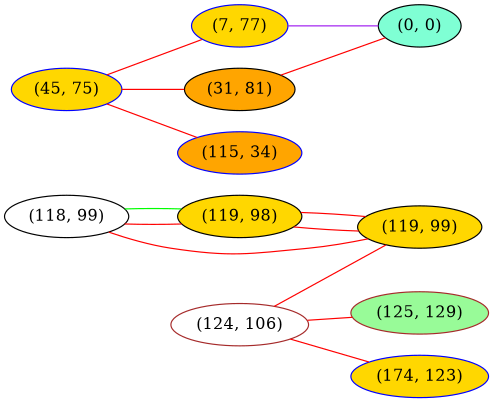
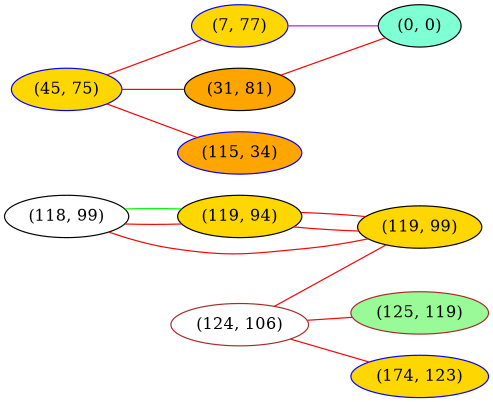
(240, 216) -> (240, 216)
(420, 313) -> (420, 313)
